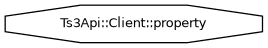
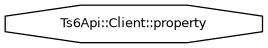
(134, 24) -> (134, 24)
